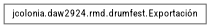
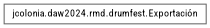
(105, 14) -> (105, 14)
